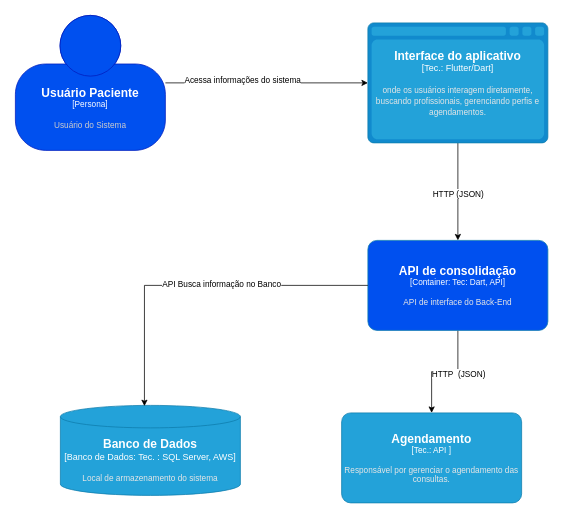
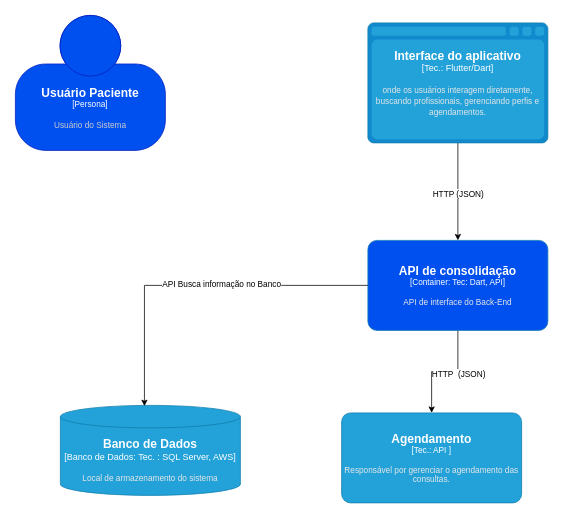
(243, 83) -> none
